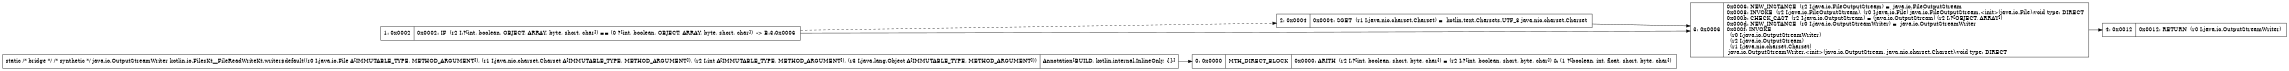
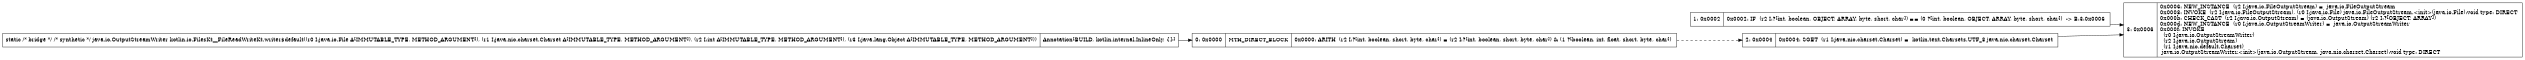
(1037, 27) -> (1708, 40)
(2194, 30) -> none
(1769, 47) -> (2202, 47)
